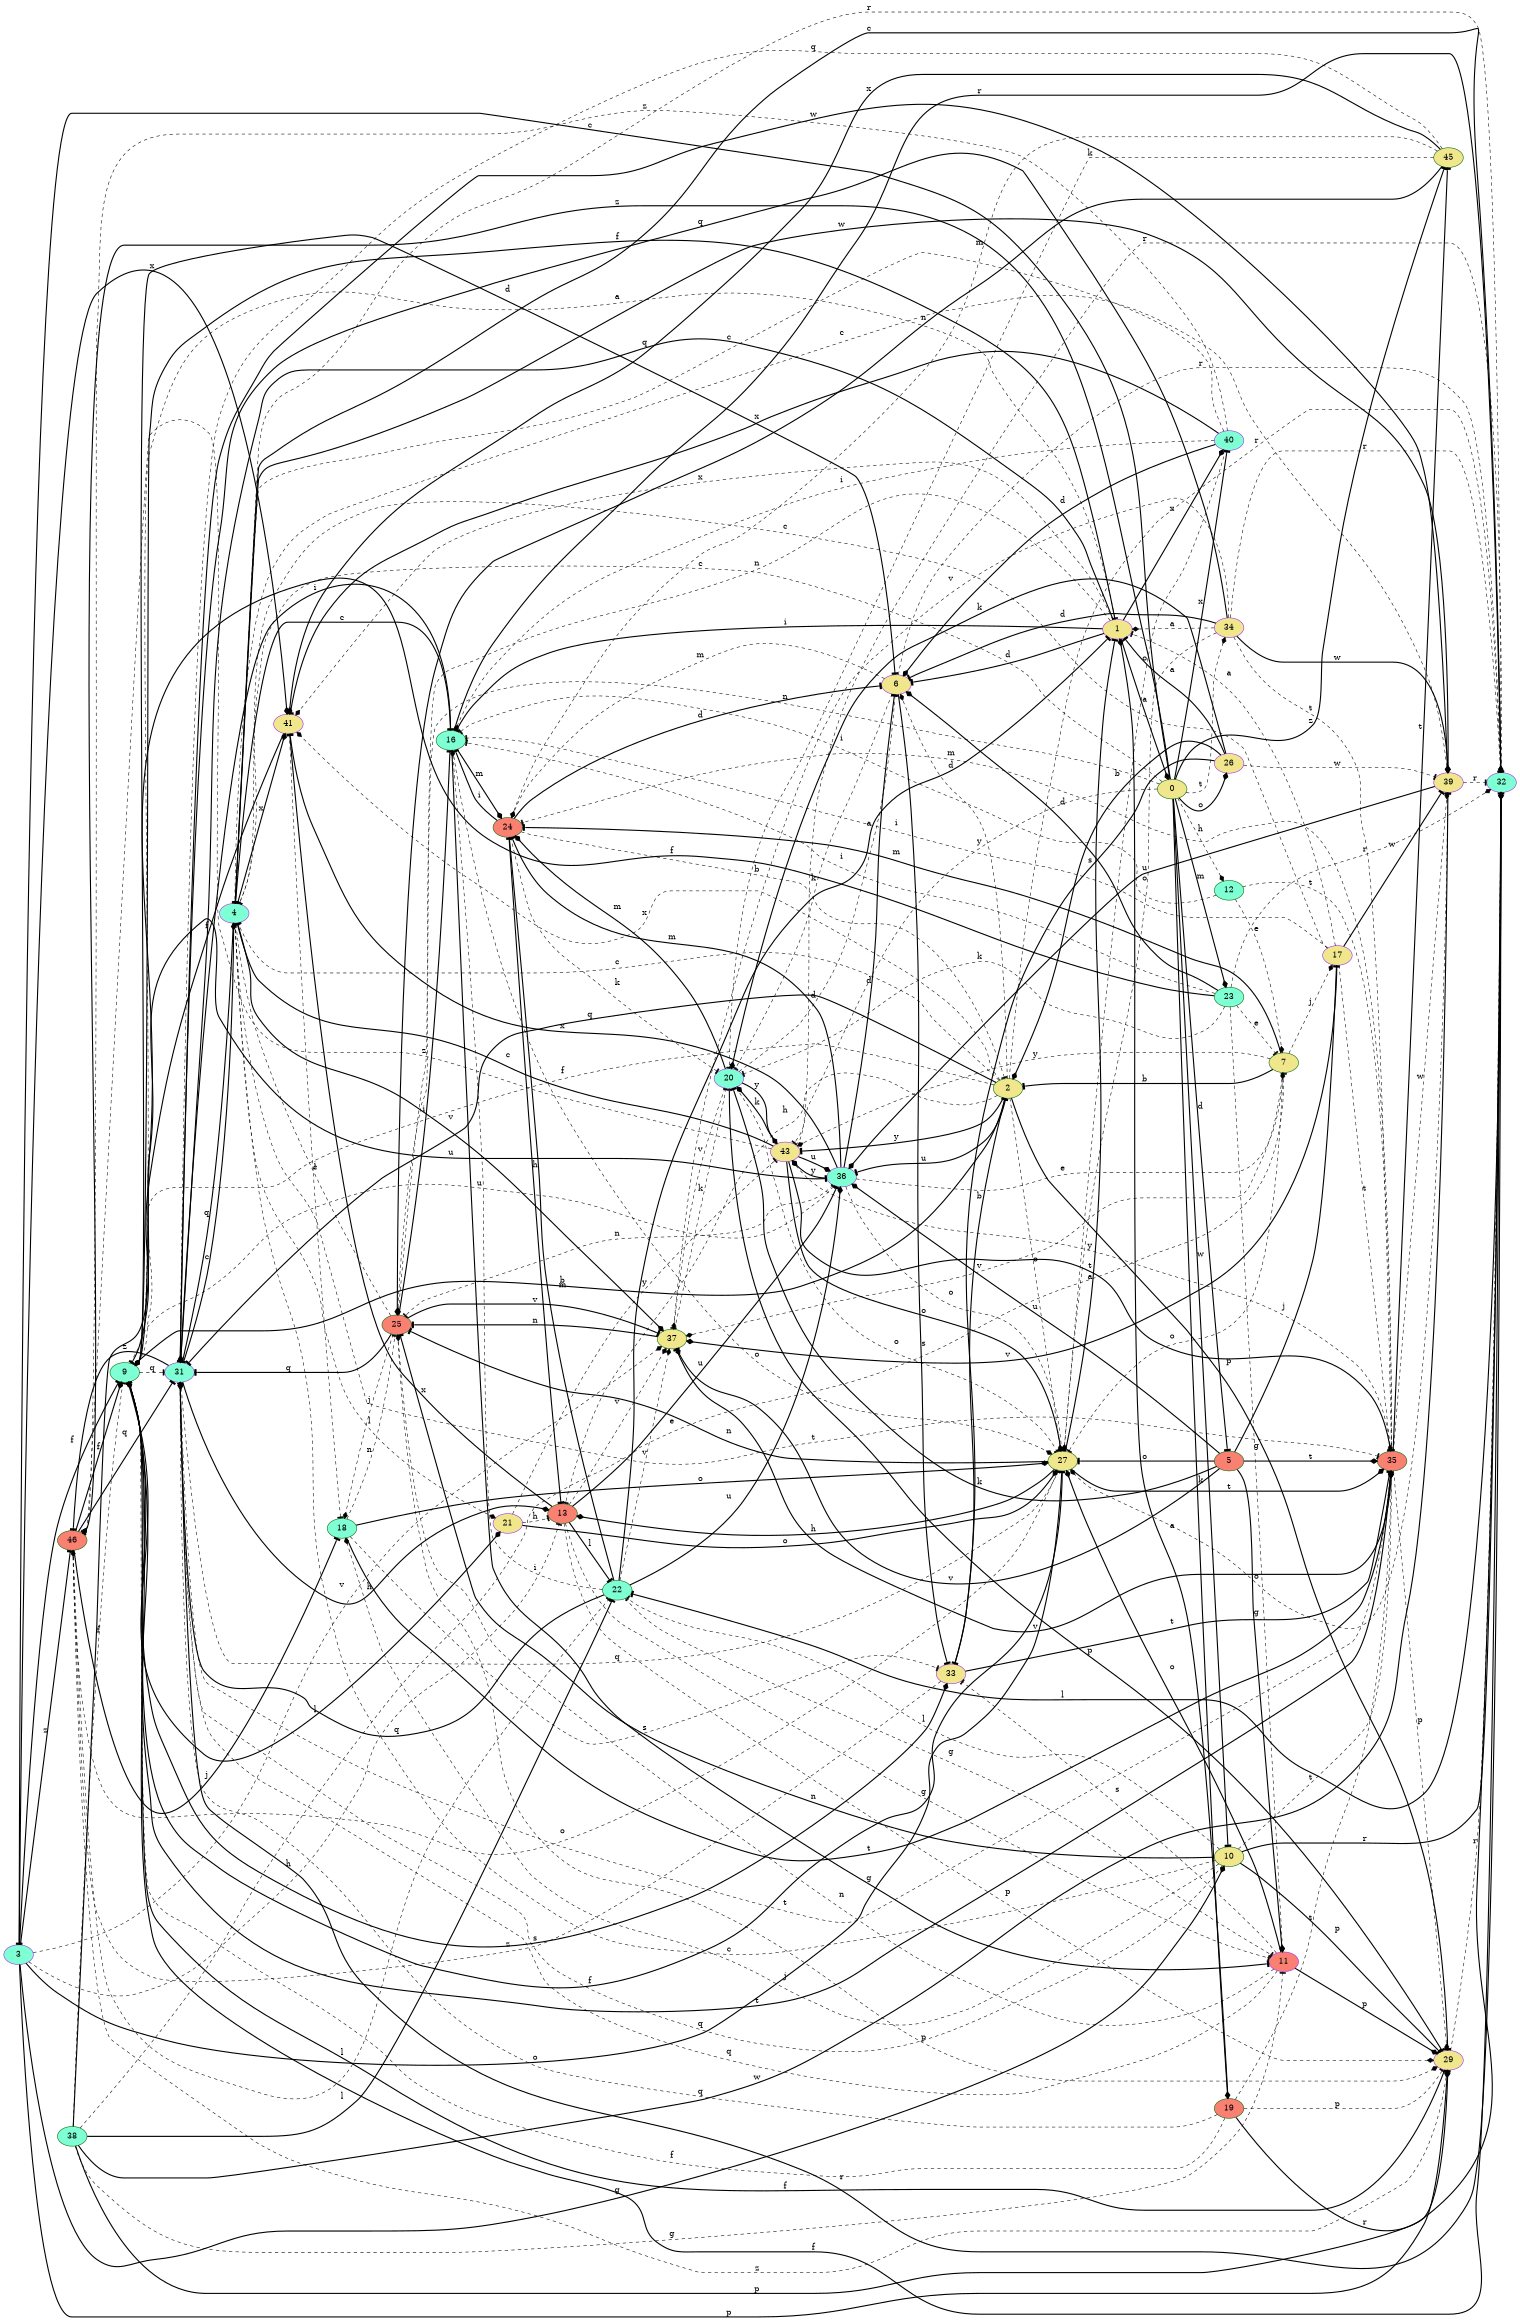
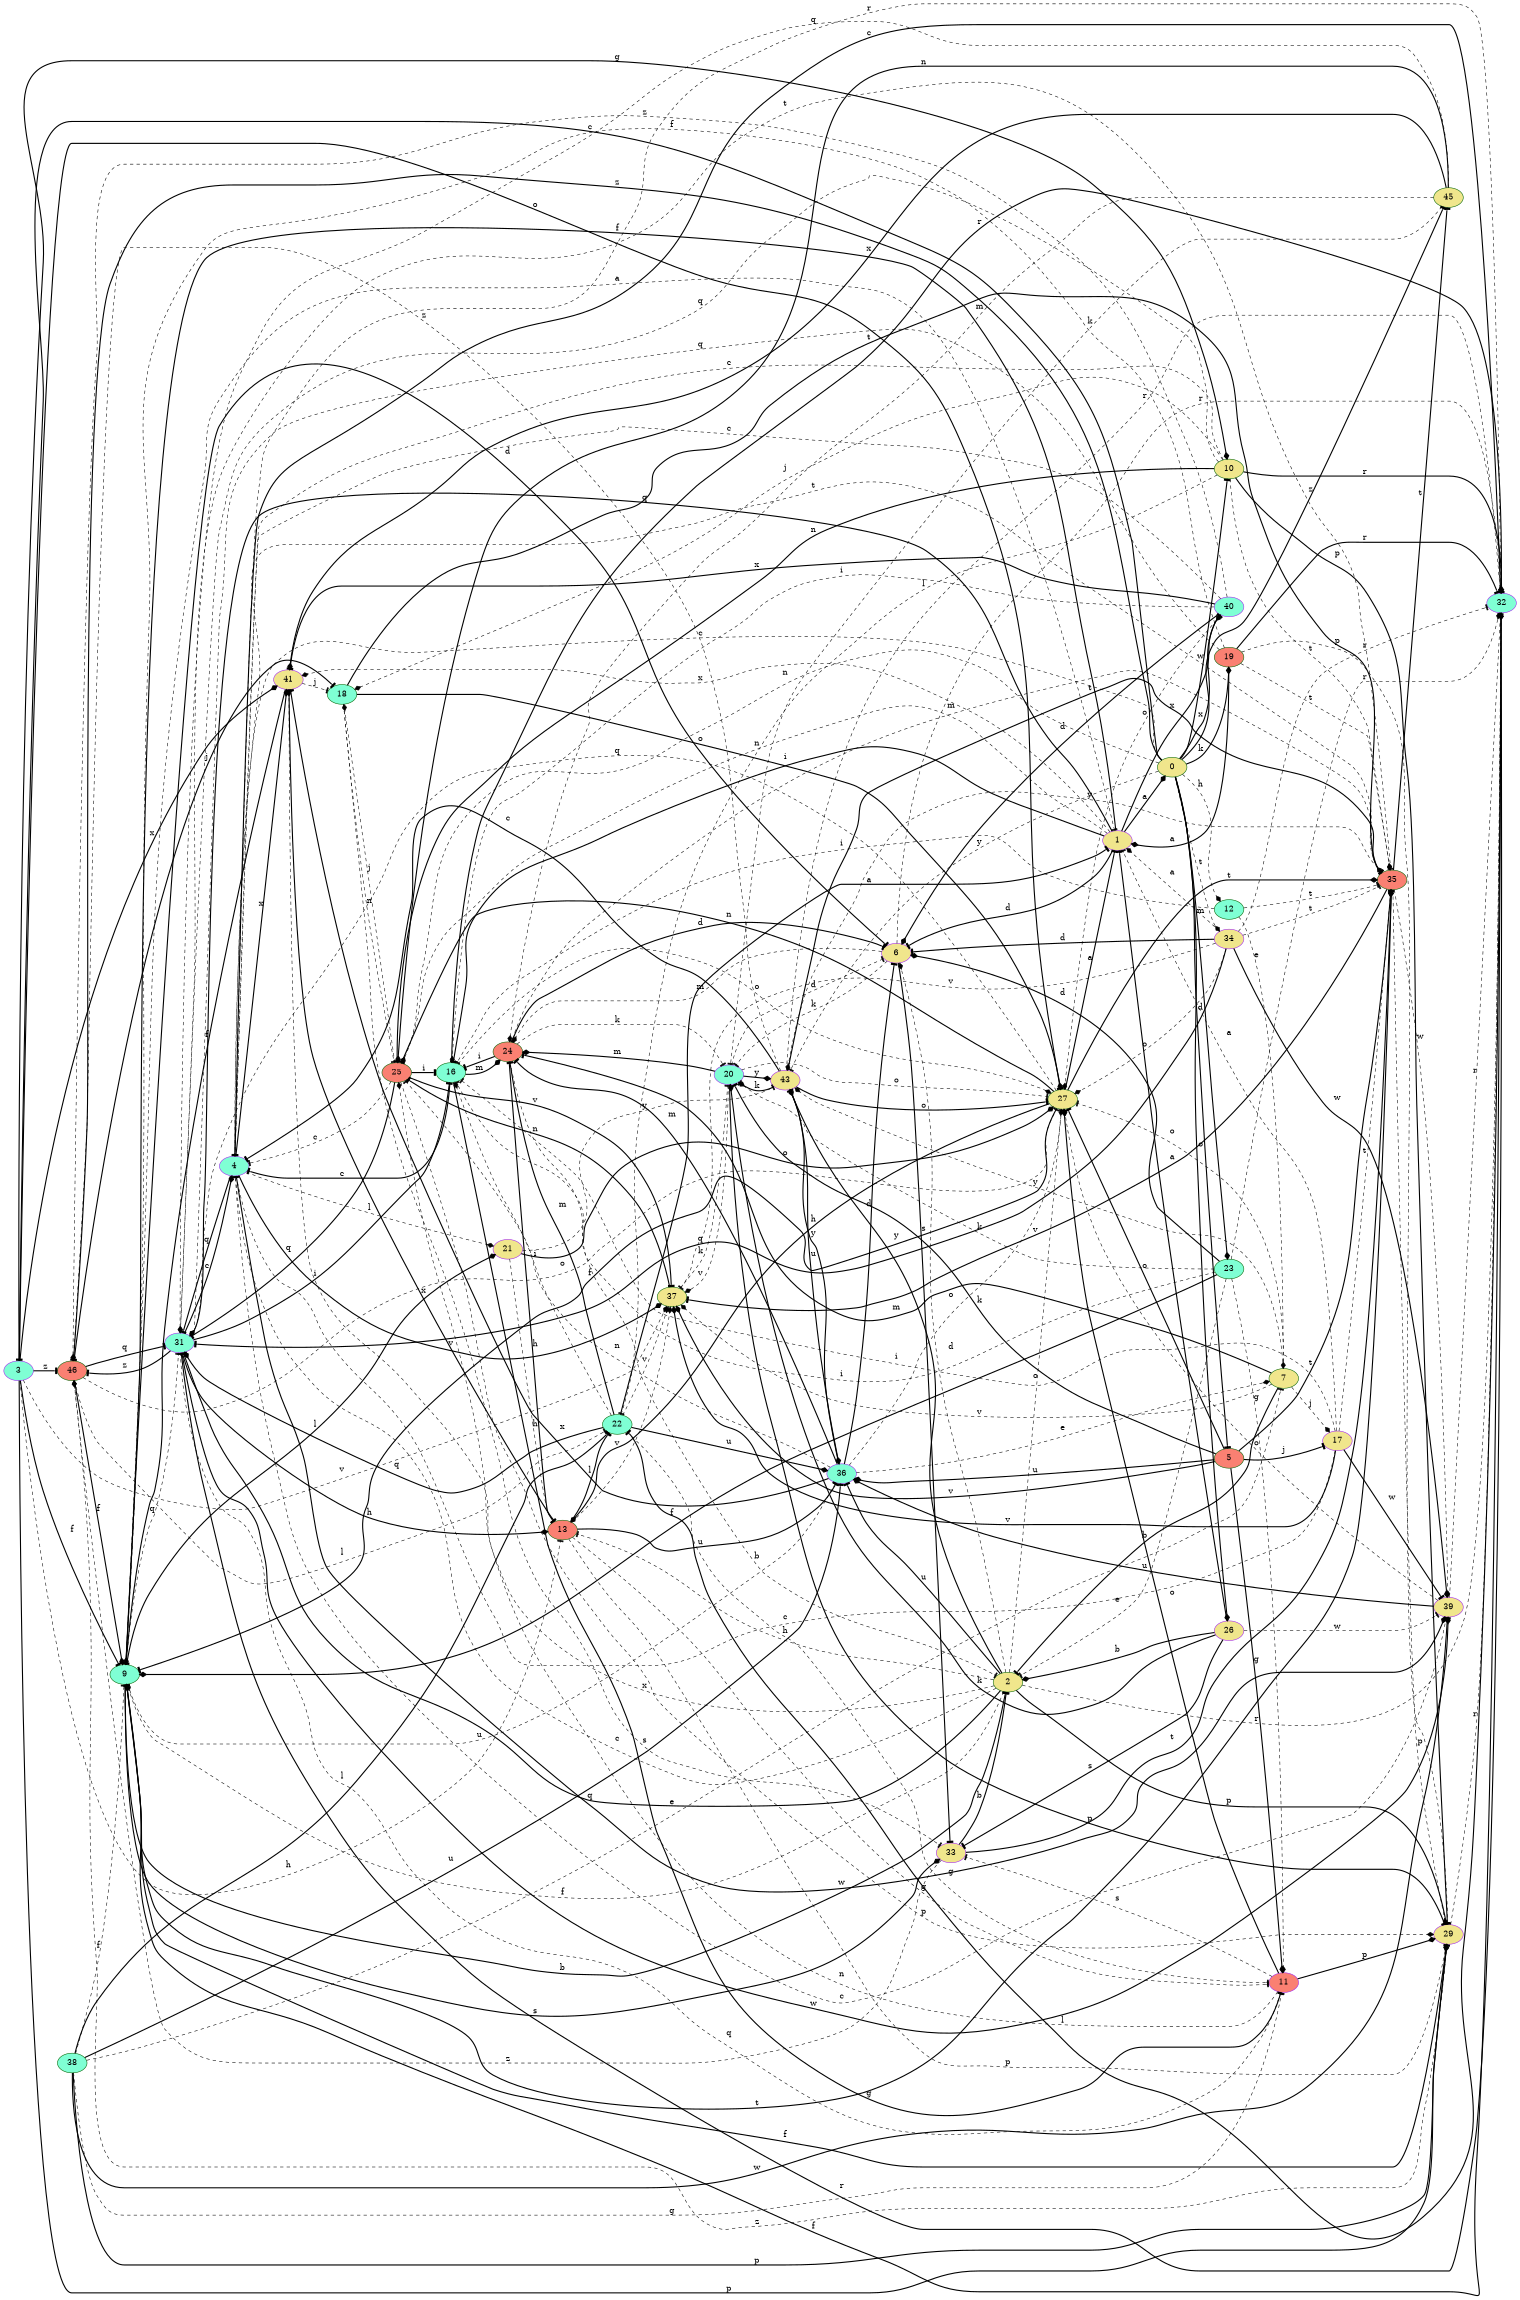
(1256, 1029) -> (1169, 1507)
(561, 2223) -> (507, 2167)
